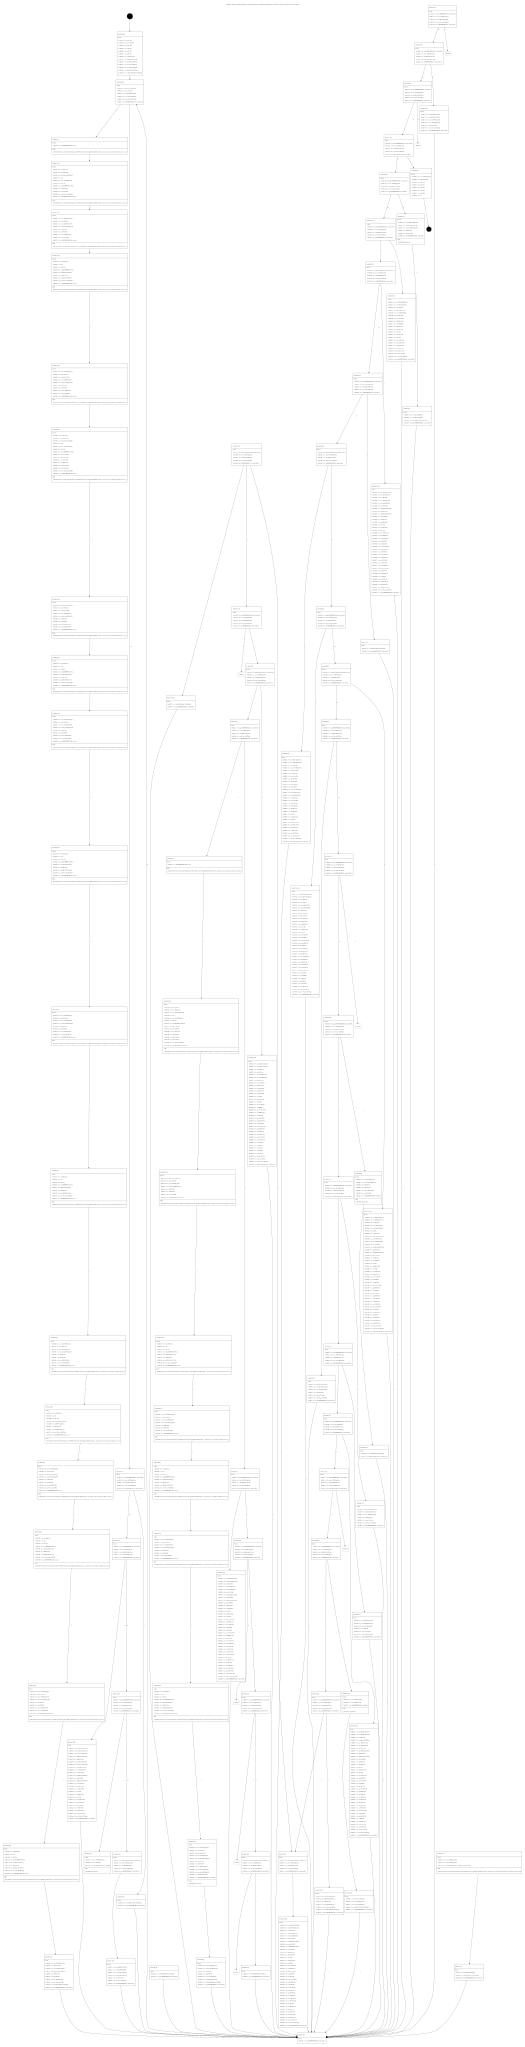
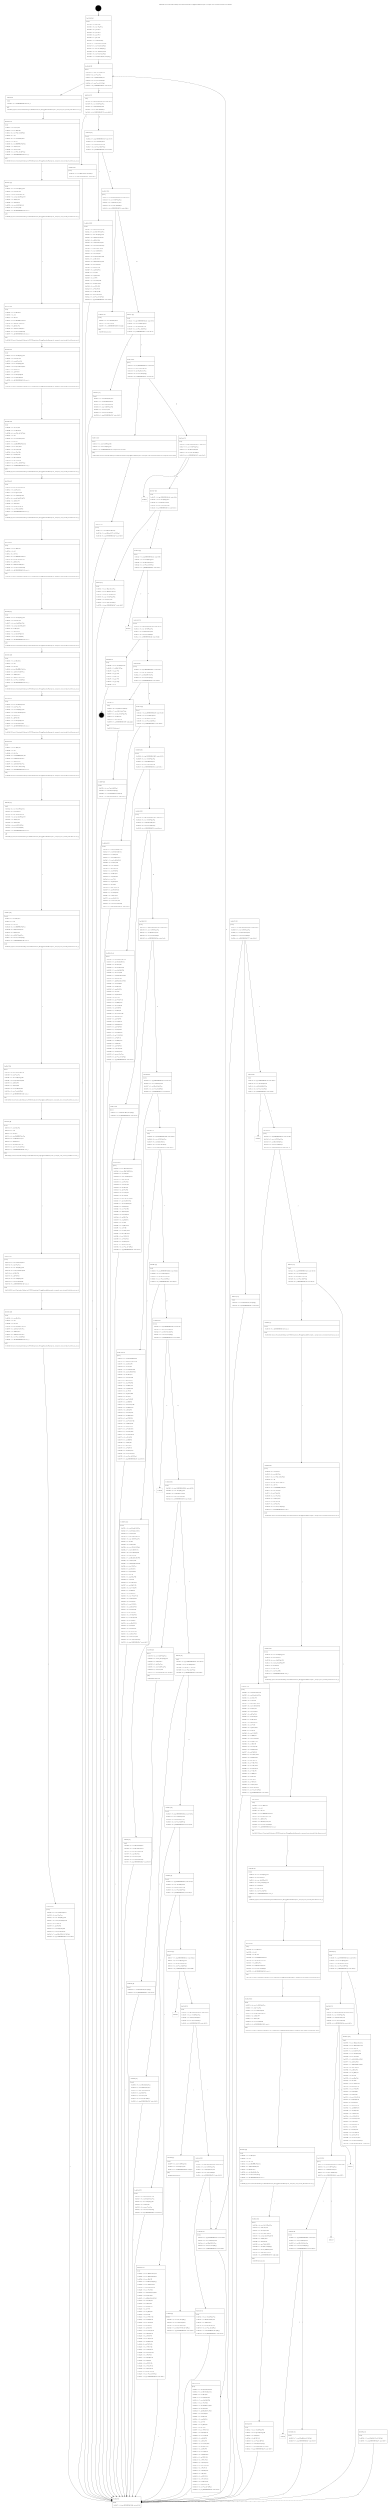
none -> (141, 368)
